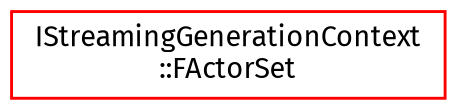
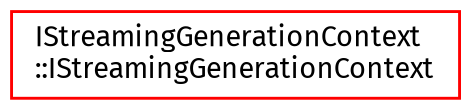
(228, 55) -> (236, 55)
